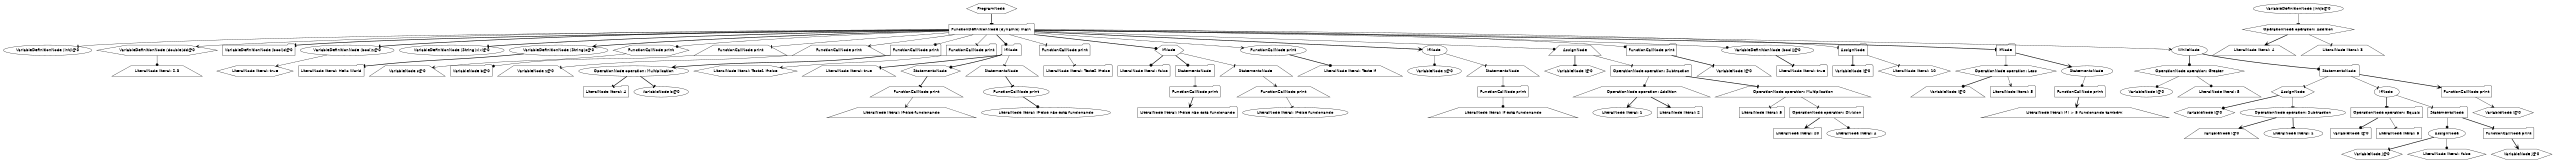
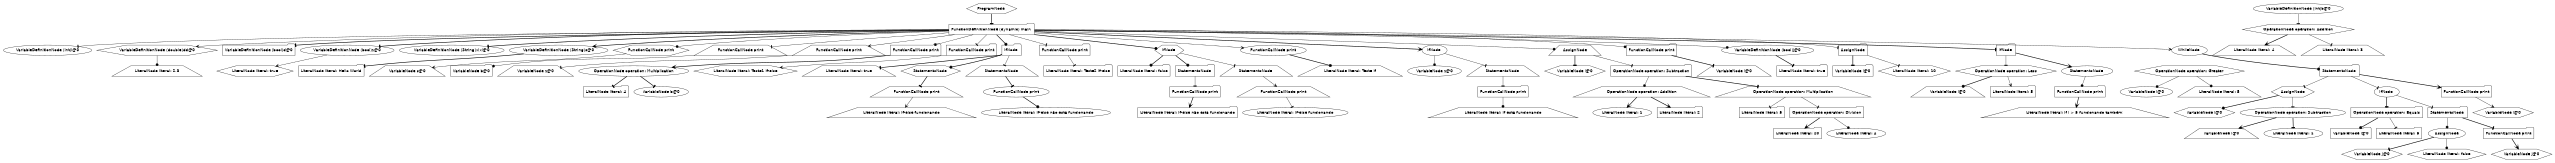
(2189, 60) -> none
